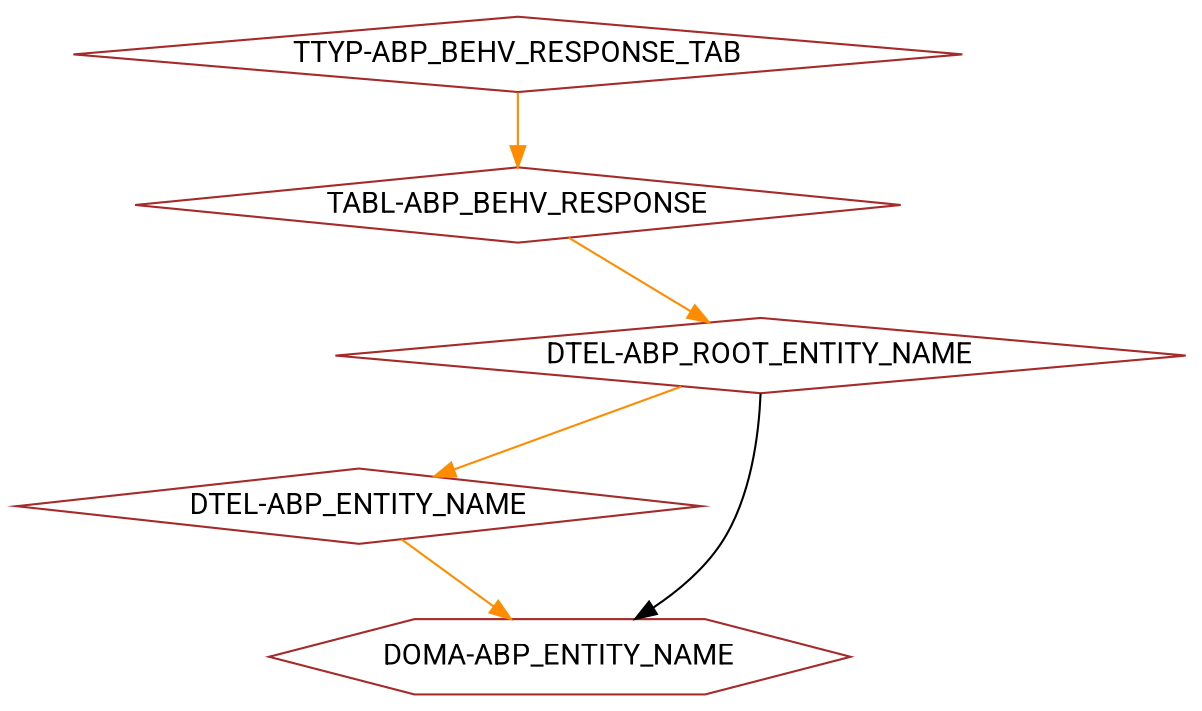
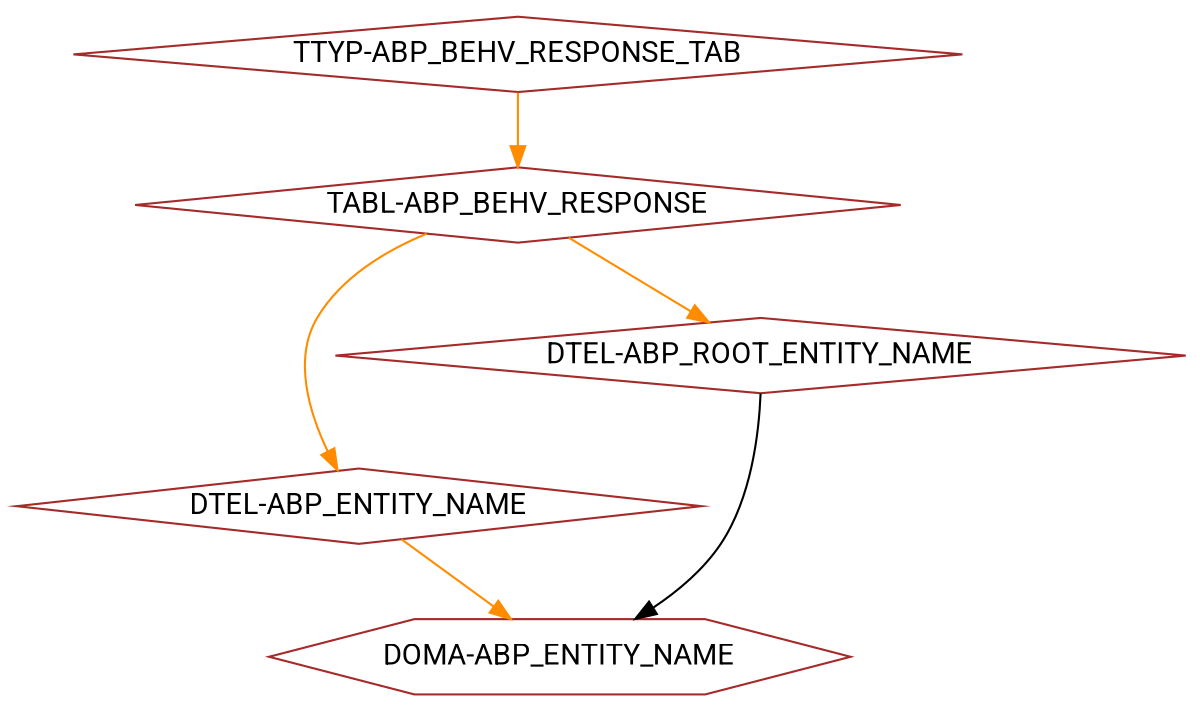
(568, 428) -> (318, 317)
